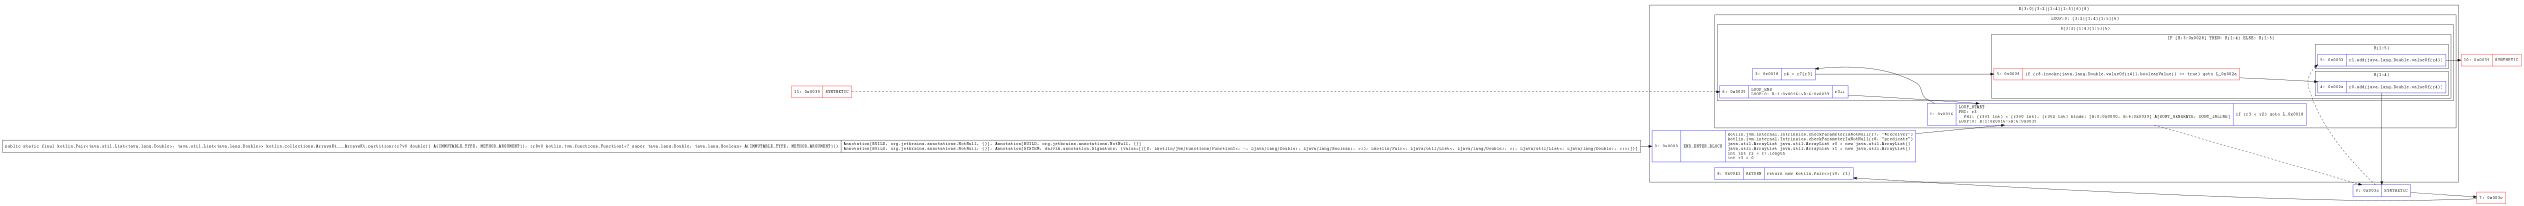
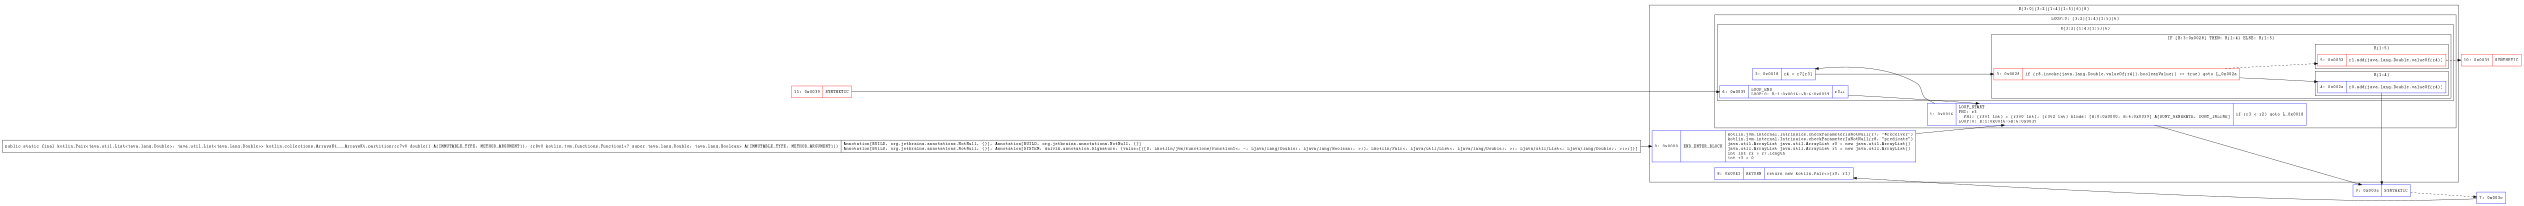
(2382, 60) -> (2382, 60)
(2452, 60) -> (2452, 60)
(1284, 92) -> (1284, 92)
(2329, 131) -> (2270, 66)
(2257, 155) -> (2257, 155)
(2442, 195) -> (2442, 195)
(2491, 198) -> (2491, 198)
